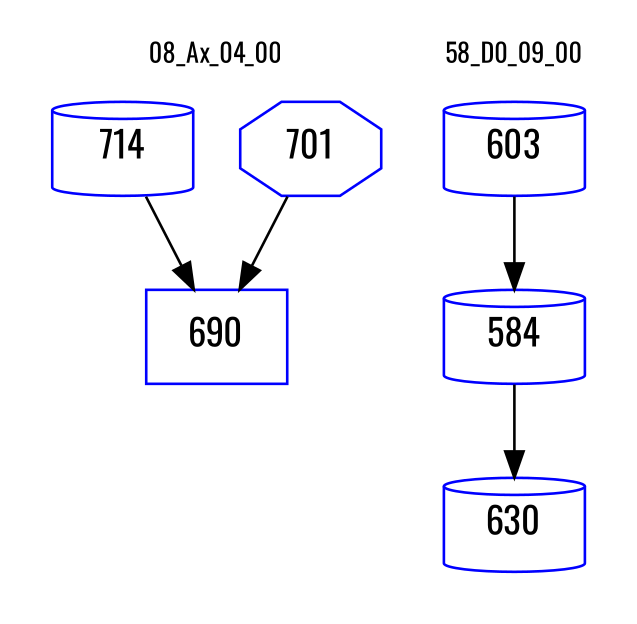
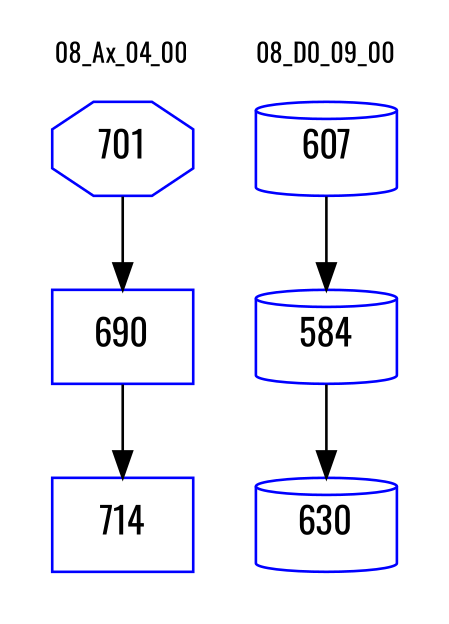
(514, 56) -> (326, 56)
(123, 149) -> (123, 525)
(514, 149) -> (326, 149)
(164, 231) -> (123, 418)
